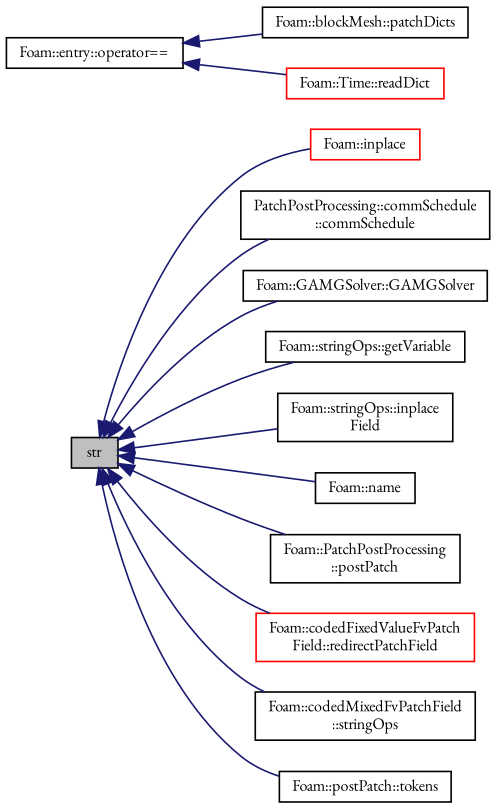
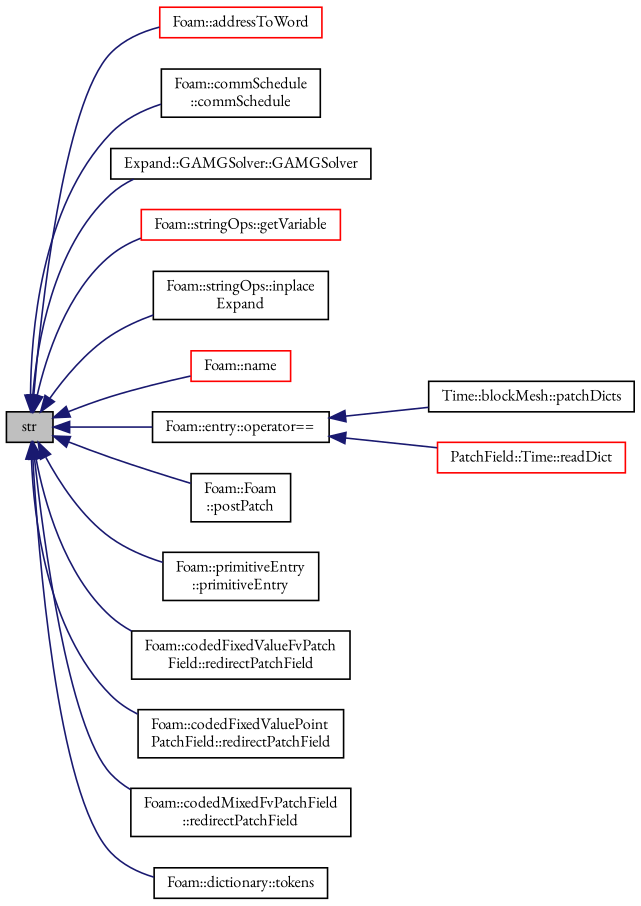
(365, 22) -> (531, 397)
(365, 83) -> (531, 458)
(365, 144) -> (241, 22)
(365, 215) -> (241, 93)
(365, 286) -> (241, 164)
(365, 347) -> (241, 225)
(365, 417) -> (241, 295)
none -> (111, 427)
(365, 488) -> (241, 366)
(365, 559) -> (241, 498)
none -> (241, 576)
(365, 637) -> (241, 655)
(365, 716) -> (241, 812)
none -> (241, 734)
(365, 787) -> (241, 883)
